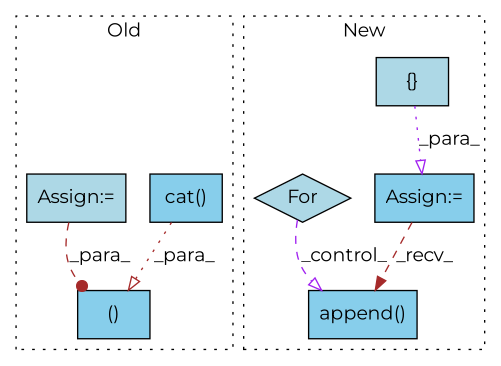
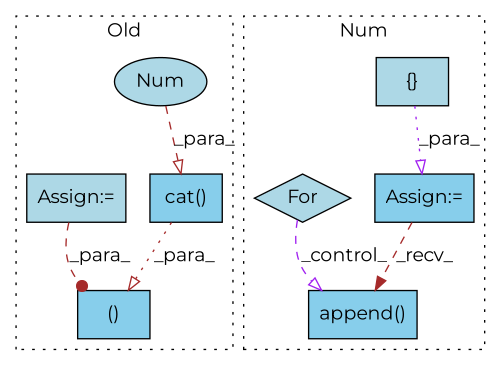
(364, 31) -> (364, 31)
none -> (161, 82)
